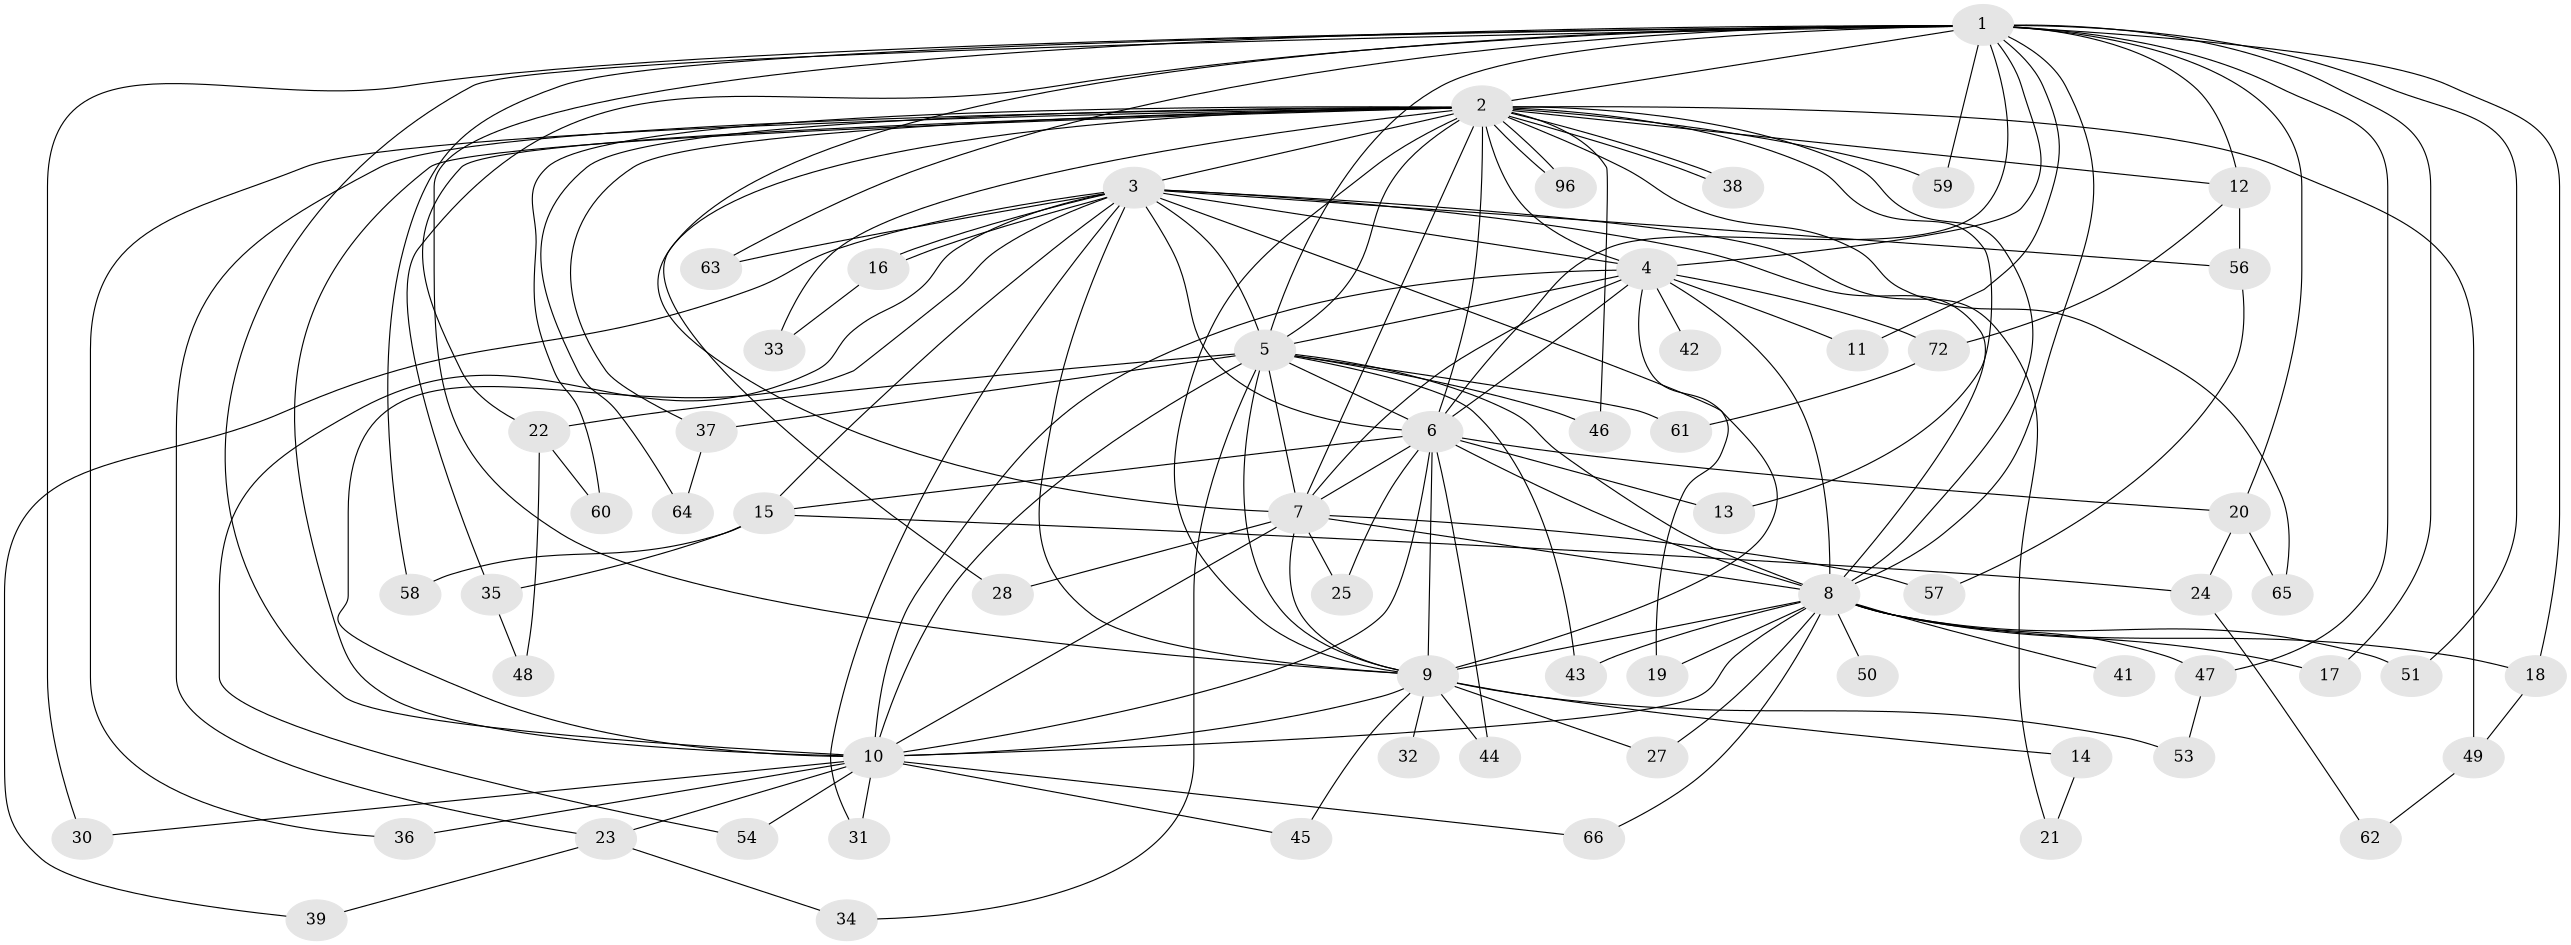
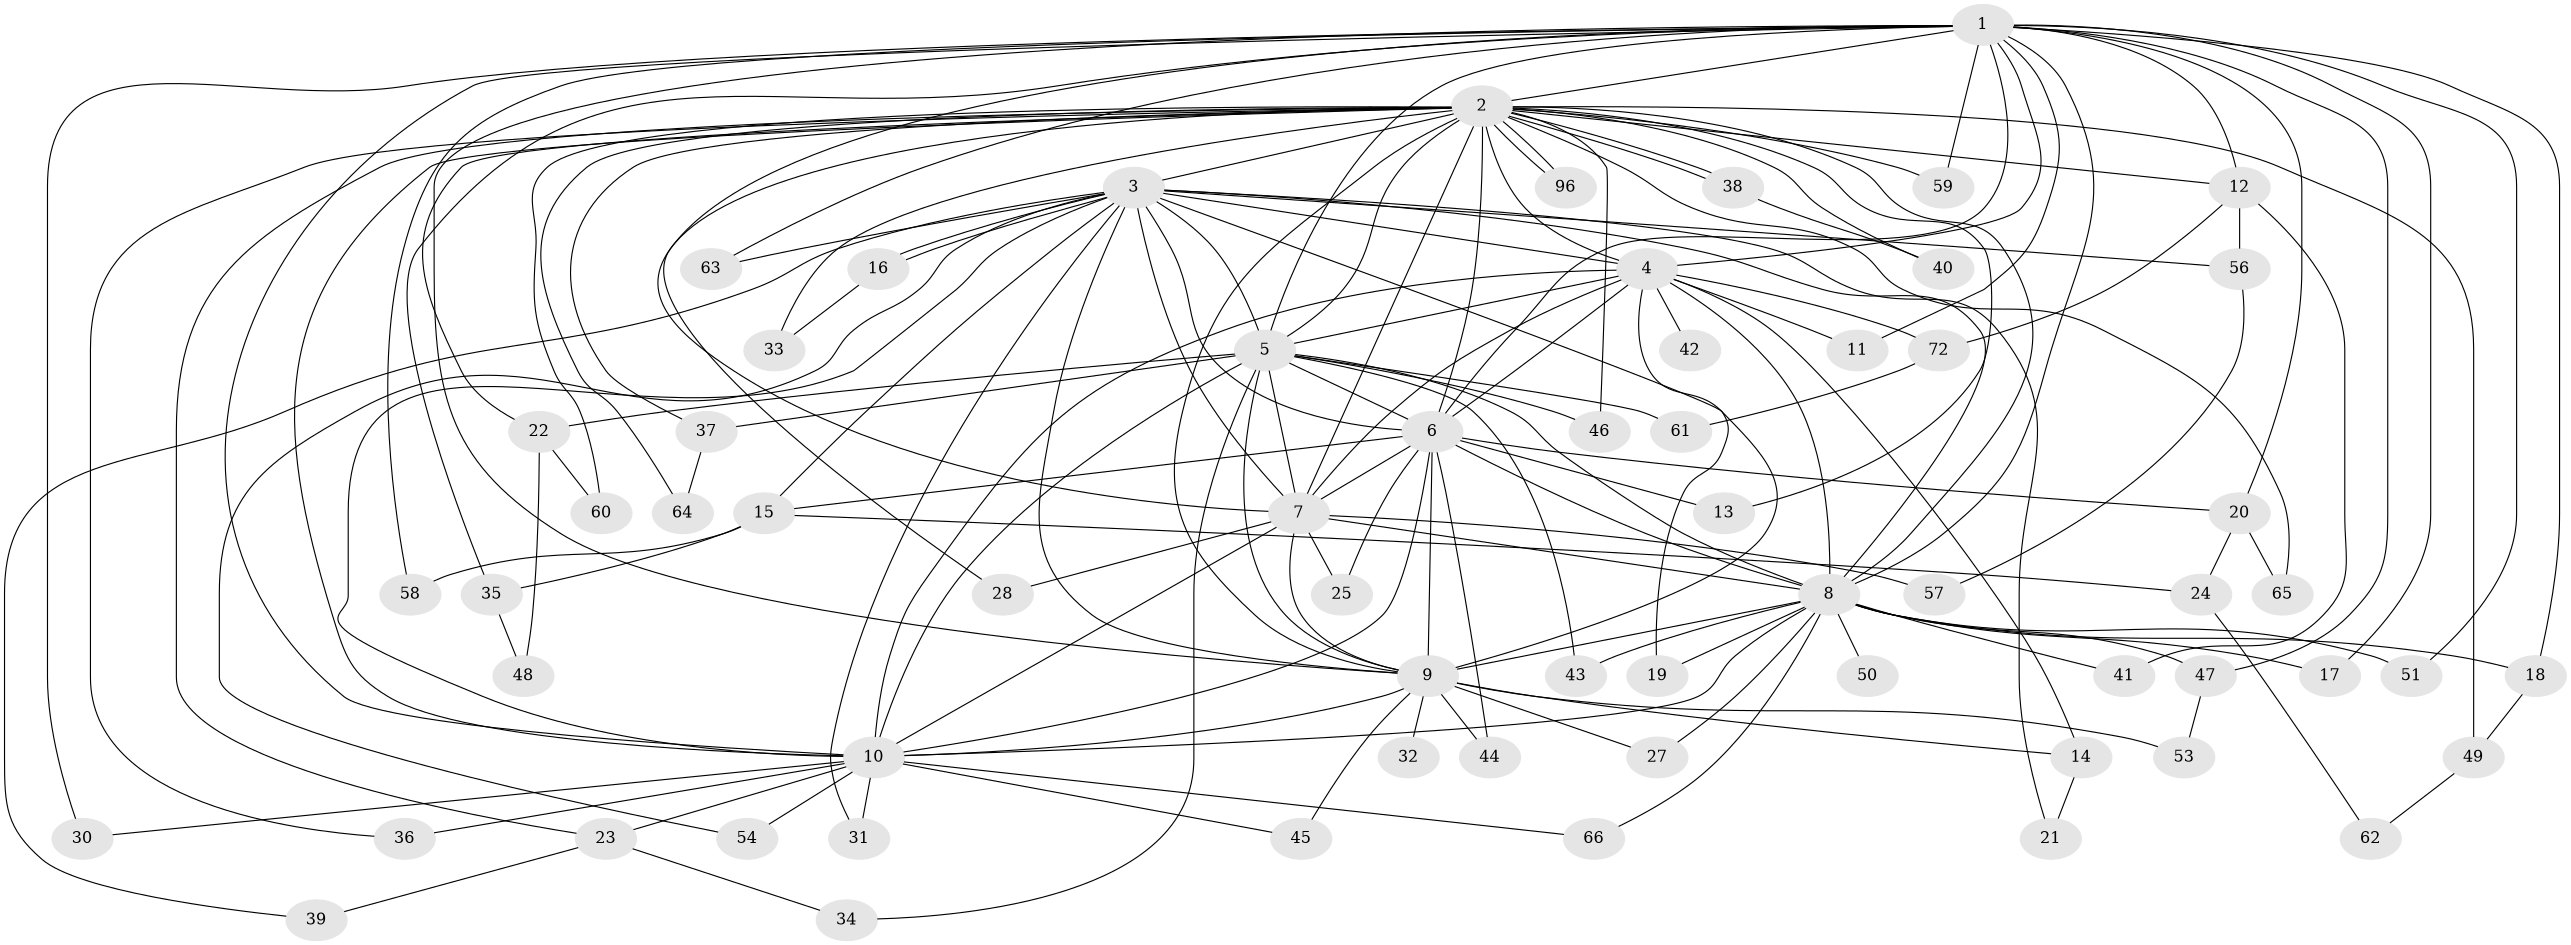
none -> (1943, 269)
none -> (1177, 341)
none -> (1907, 477)
none -> (2345, 492)
